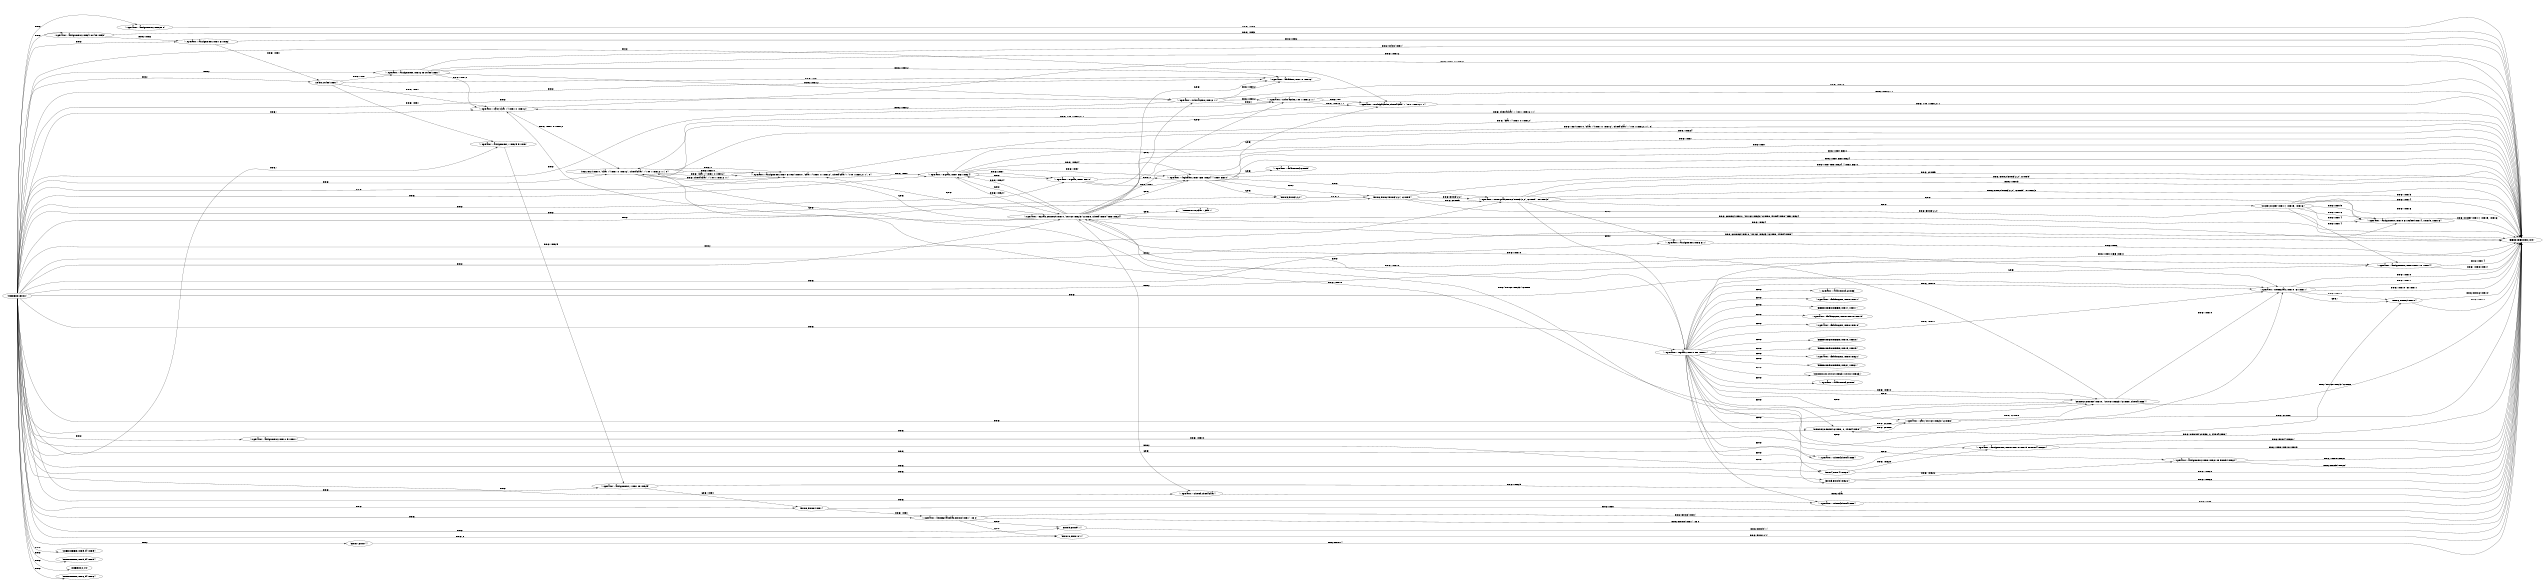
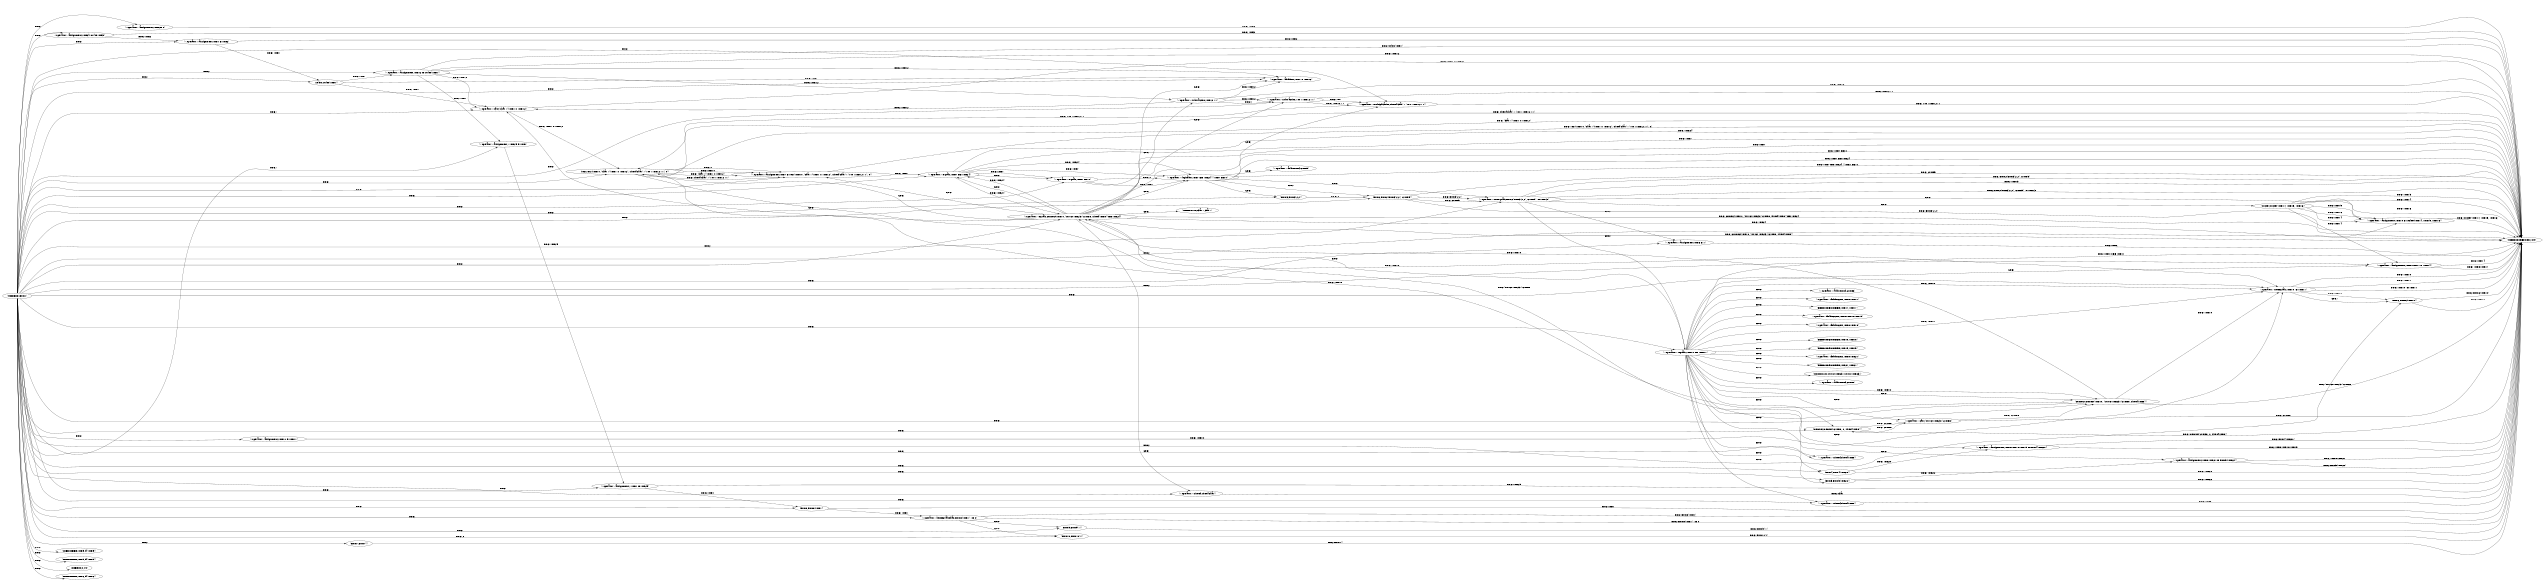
(517, 101) -> none
(411, 116) -> (460, 105)
(2522, 240) -> (2522, 240)
(708, 493) -> (708, 493)
